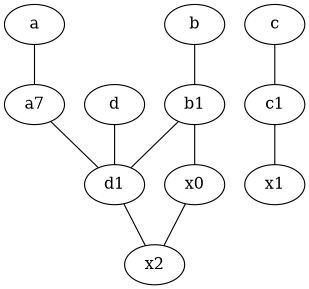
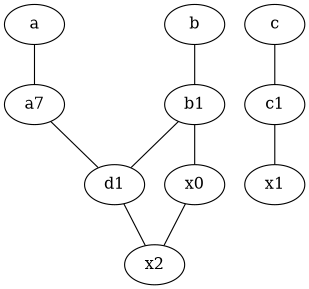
(115, 105) -> none
